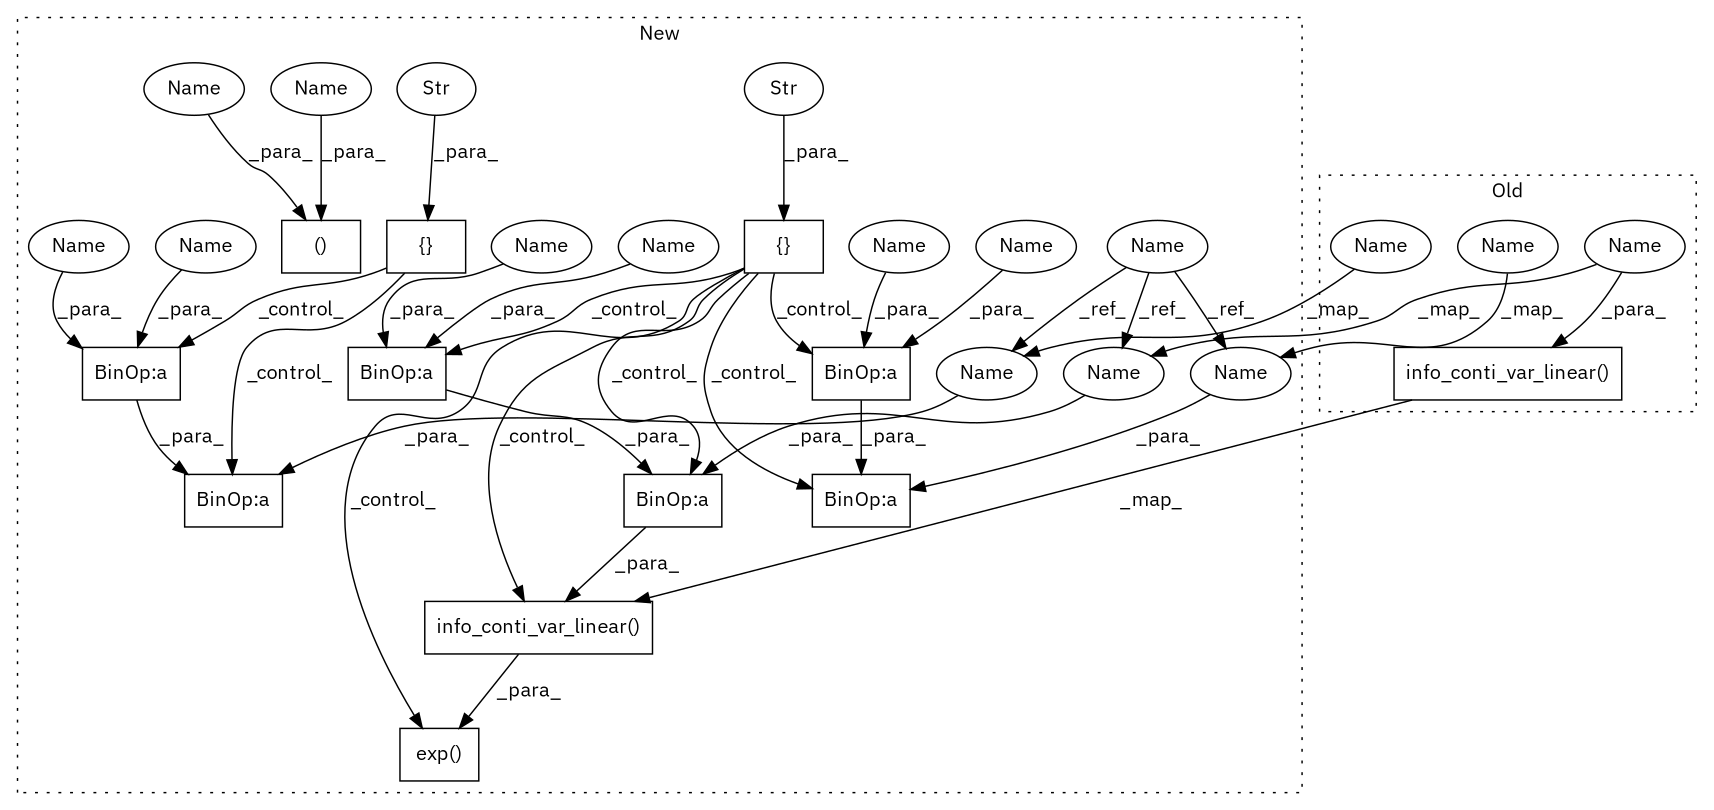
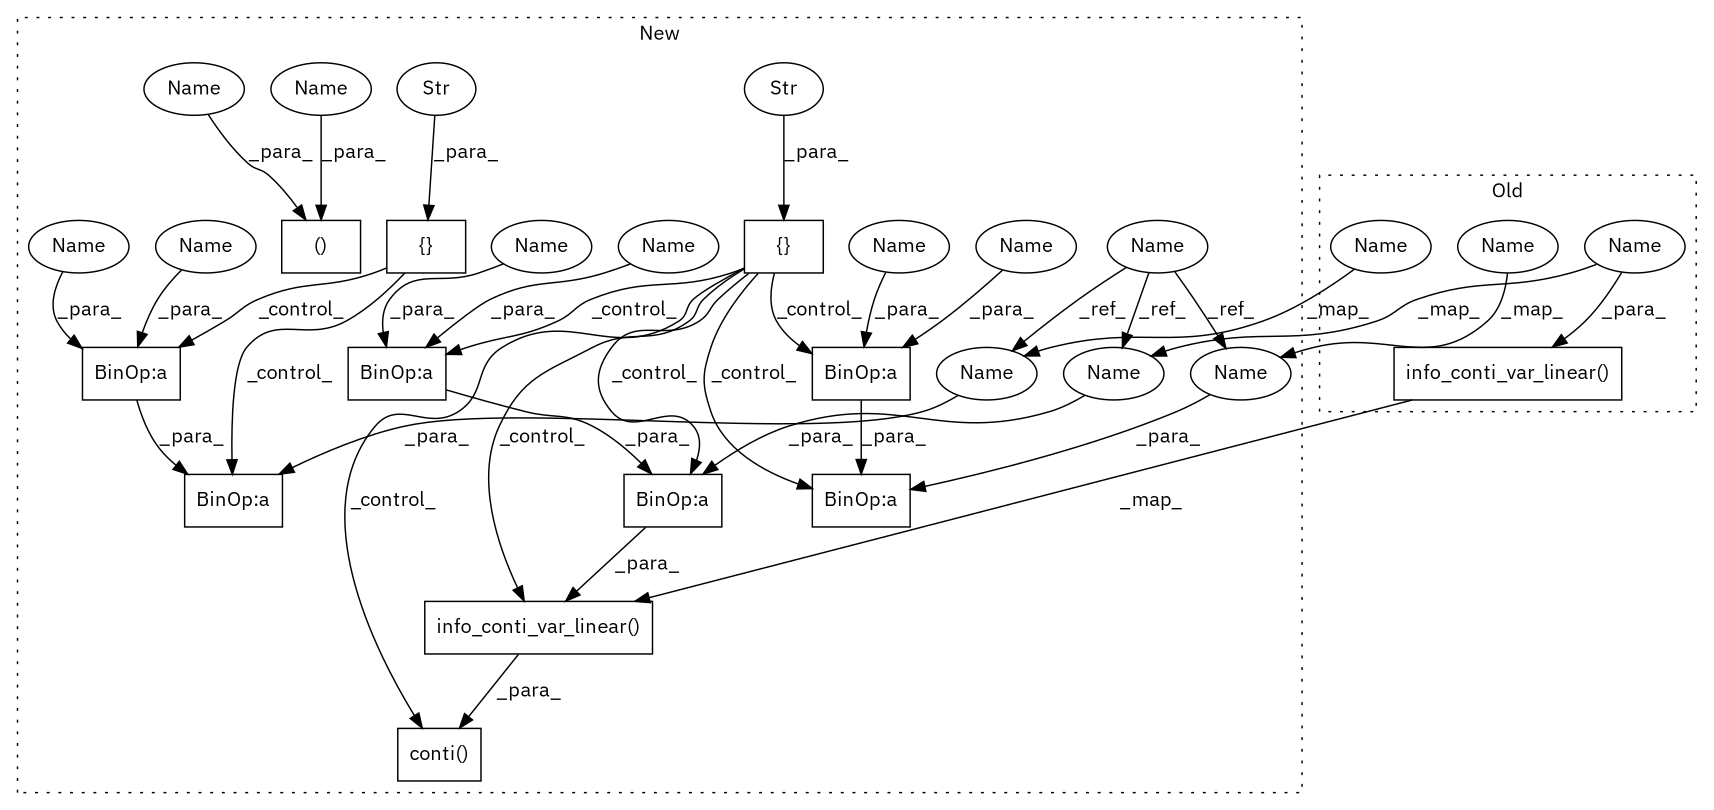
(439, 755) -> (439, 755)
